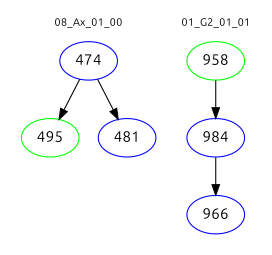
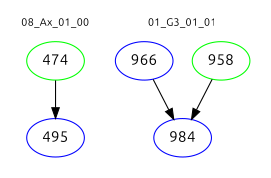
(216, 23) -> (183, 23)
(89, 61) -> (56, 61)
(50, 138) -> (56, 138)
(127, 138) -> none
(216, 171) -> (161, 95)
